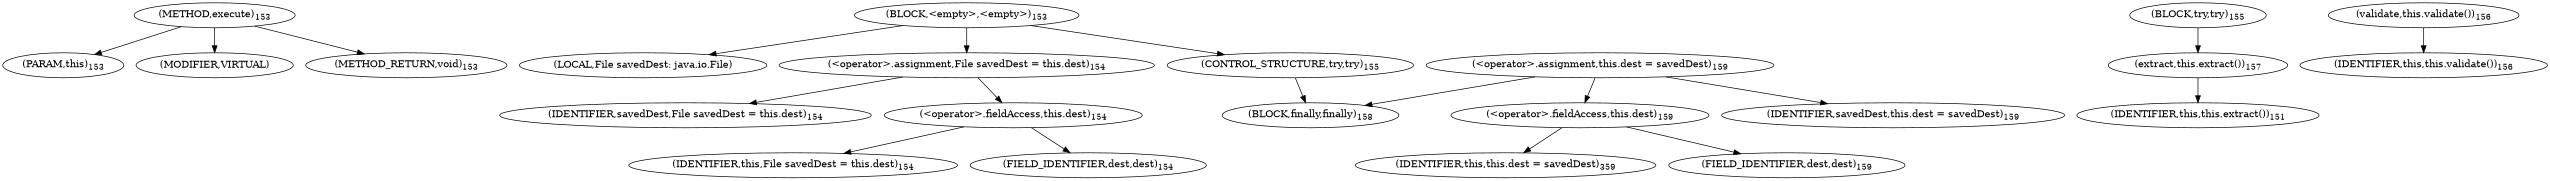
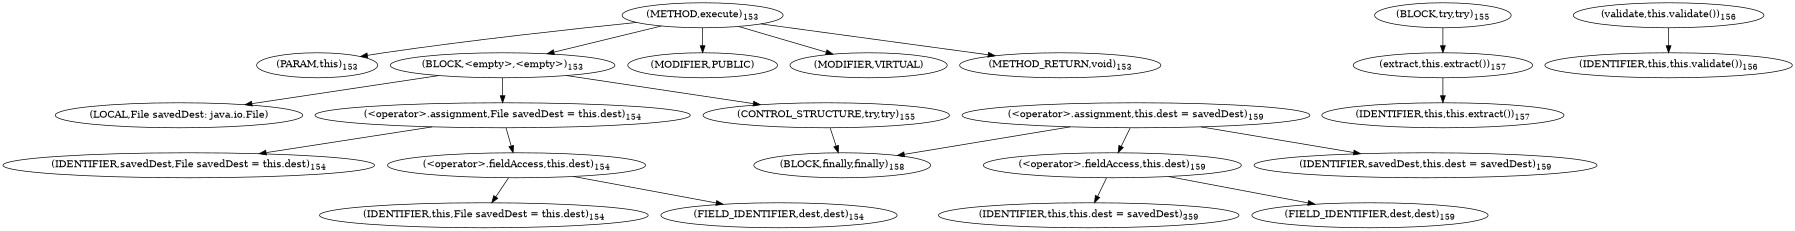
none -> (608, 39)
none -> (703, 65)
(2277, 114) -> (1522, 114)
